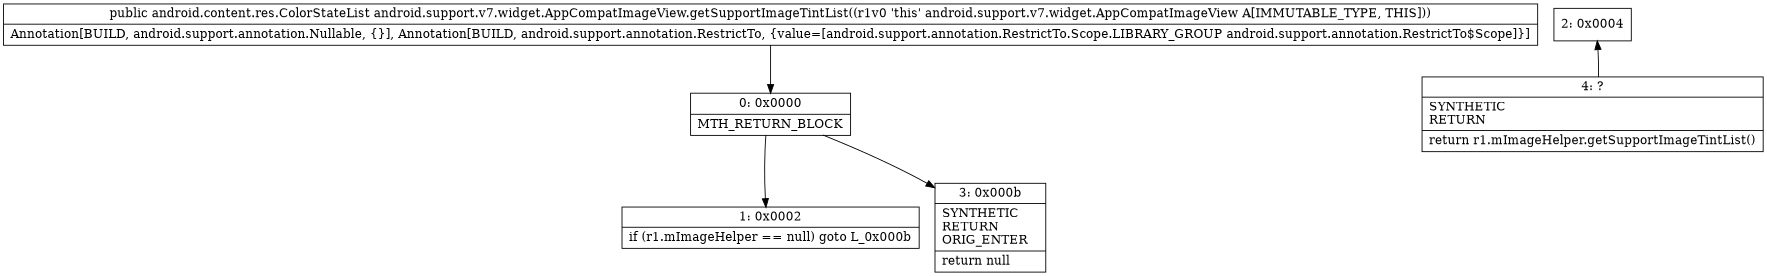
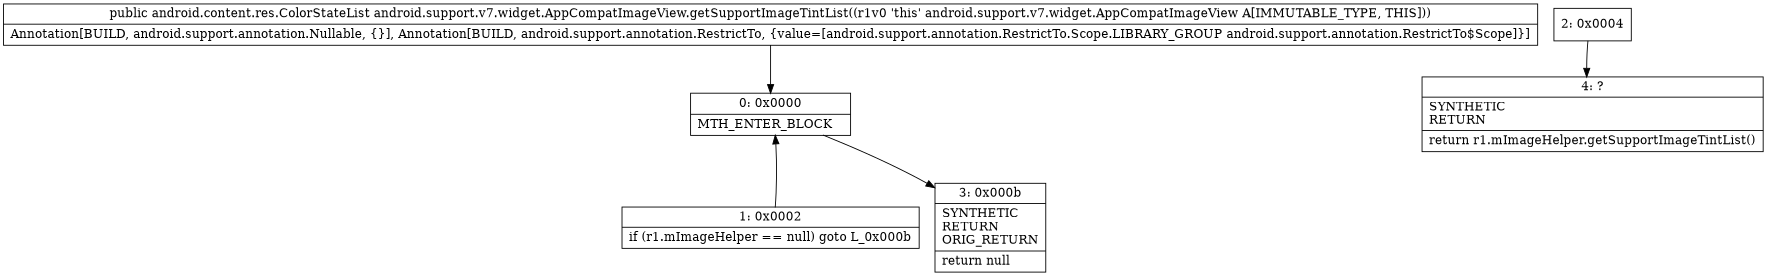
(1599, 63) -> (1587, 54)
(771, 124) -> (765, 124)
(765, 167) -> (776, 176)
(985, 240) -> (990, 240)
